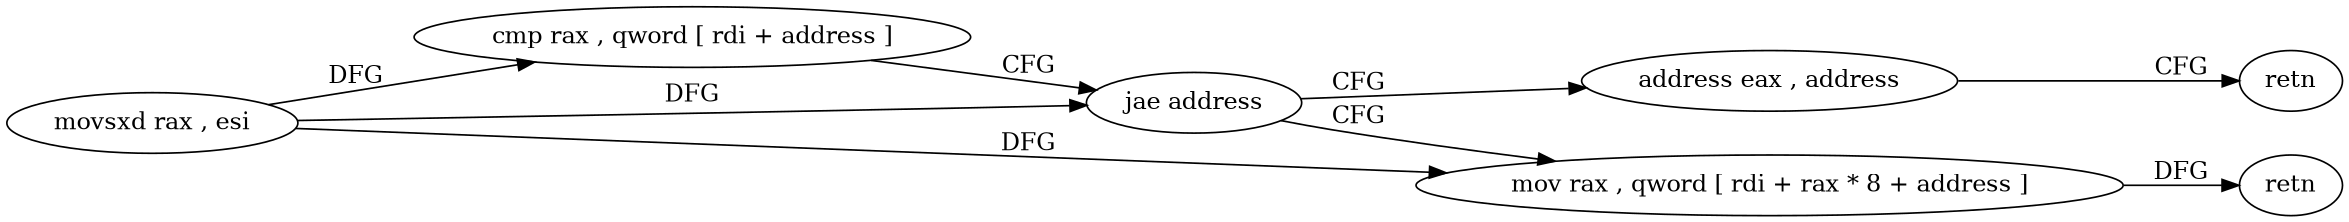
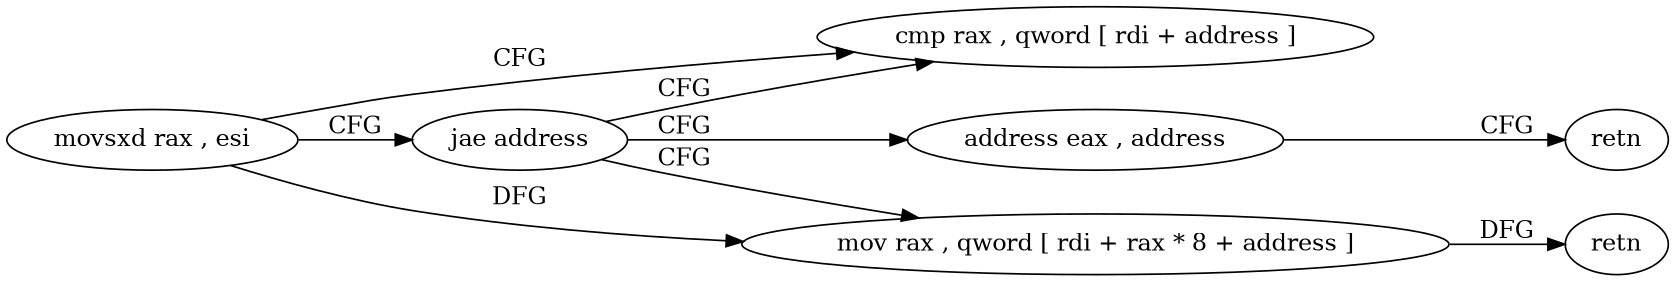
(975, 74) -> (761, 91)
(356, 77) -> (520, 60)
(692, 95) -> (355, 127)
